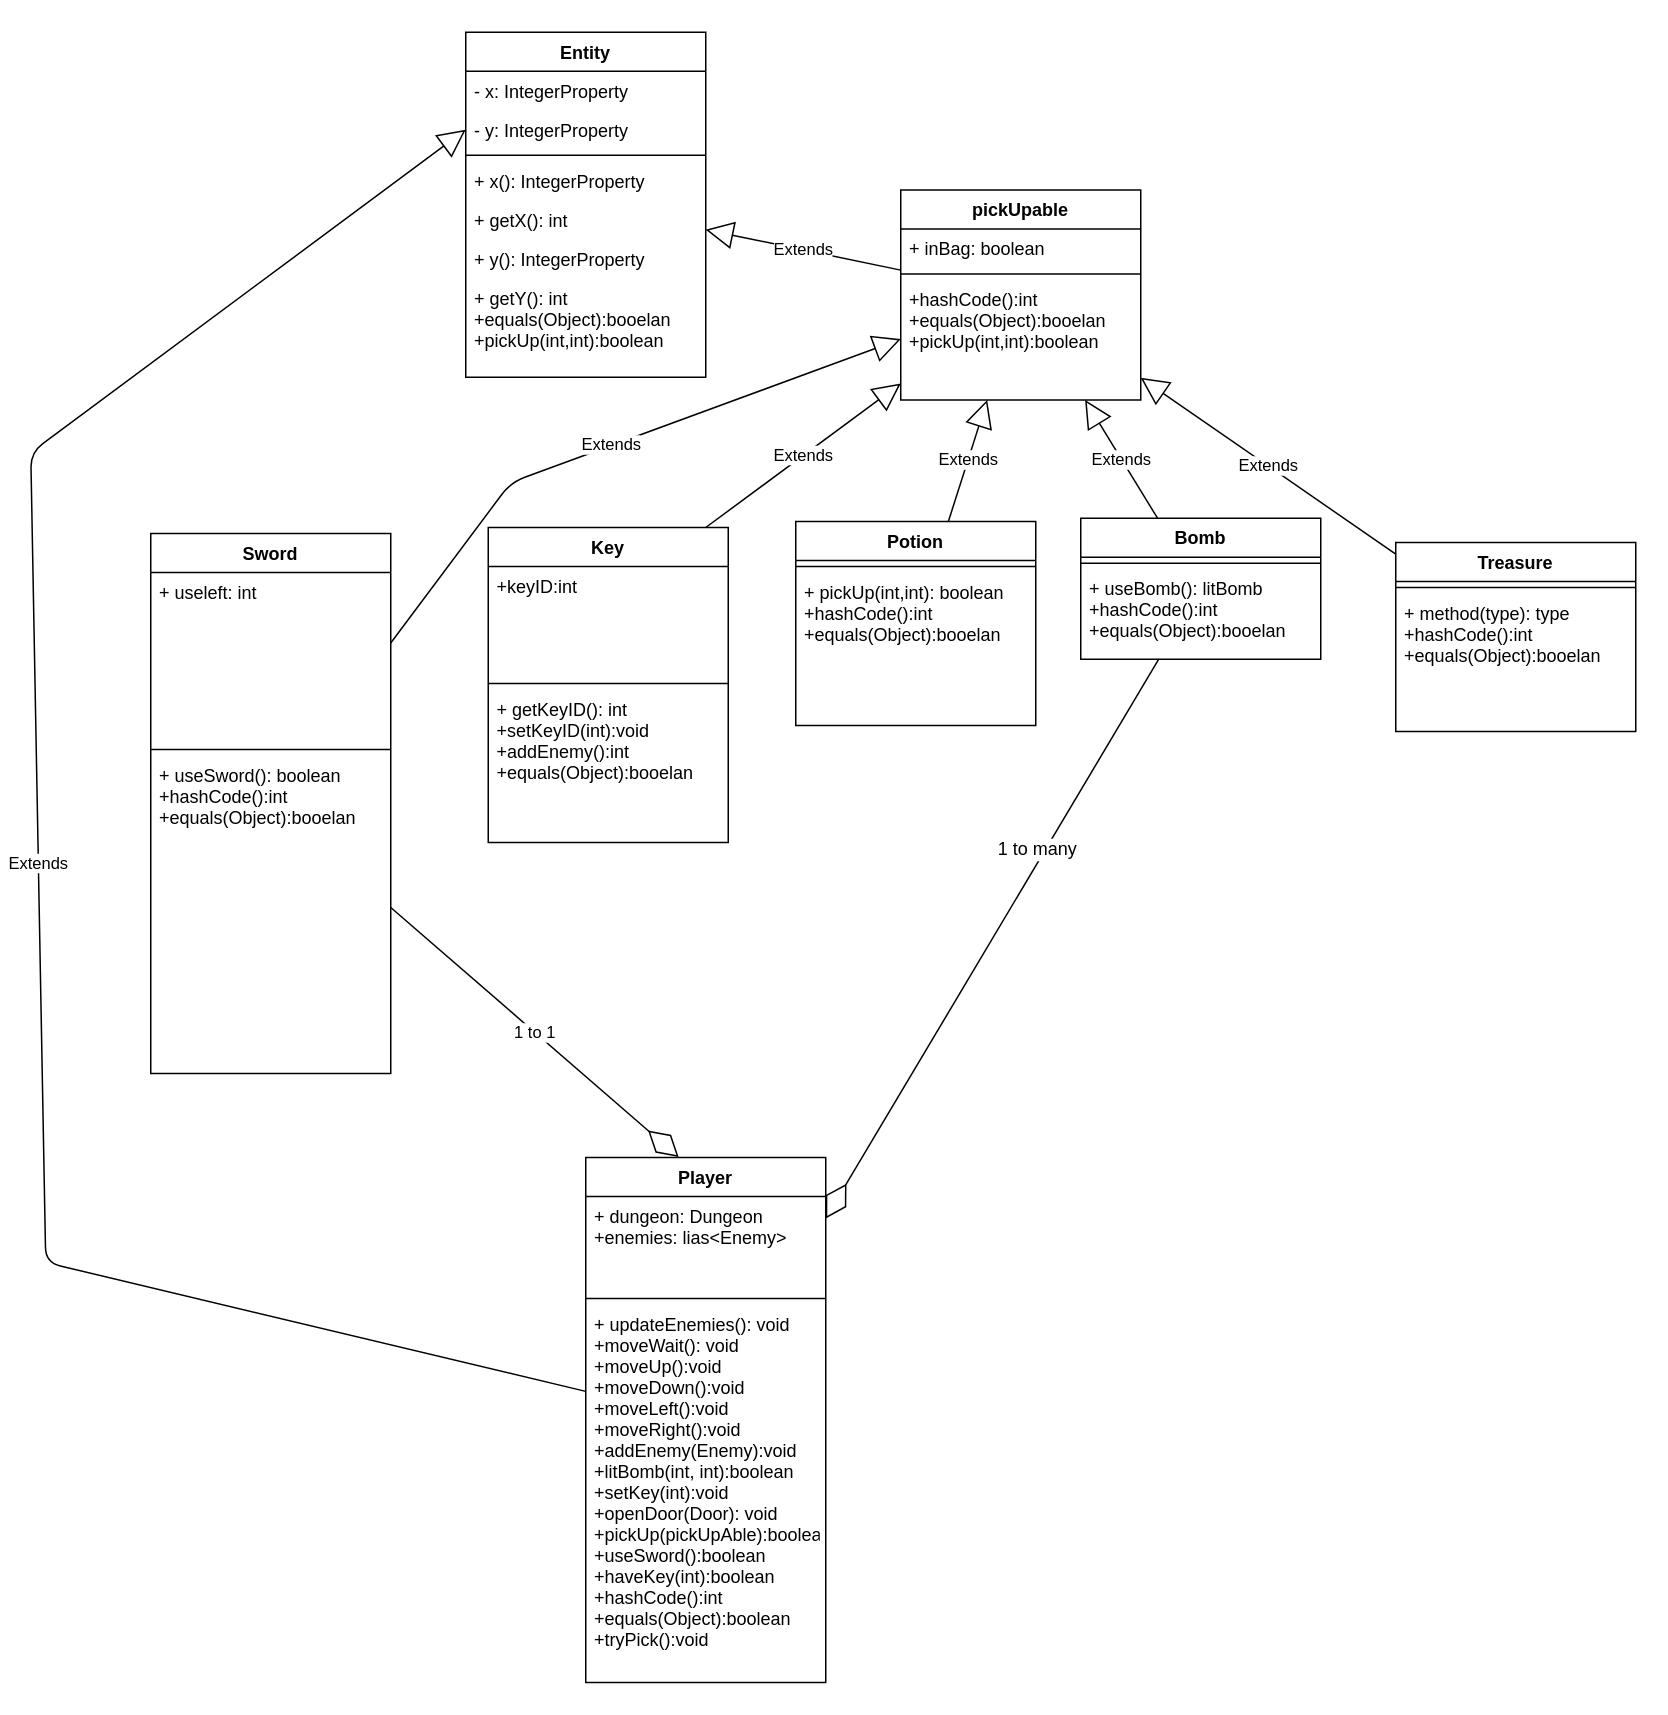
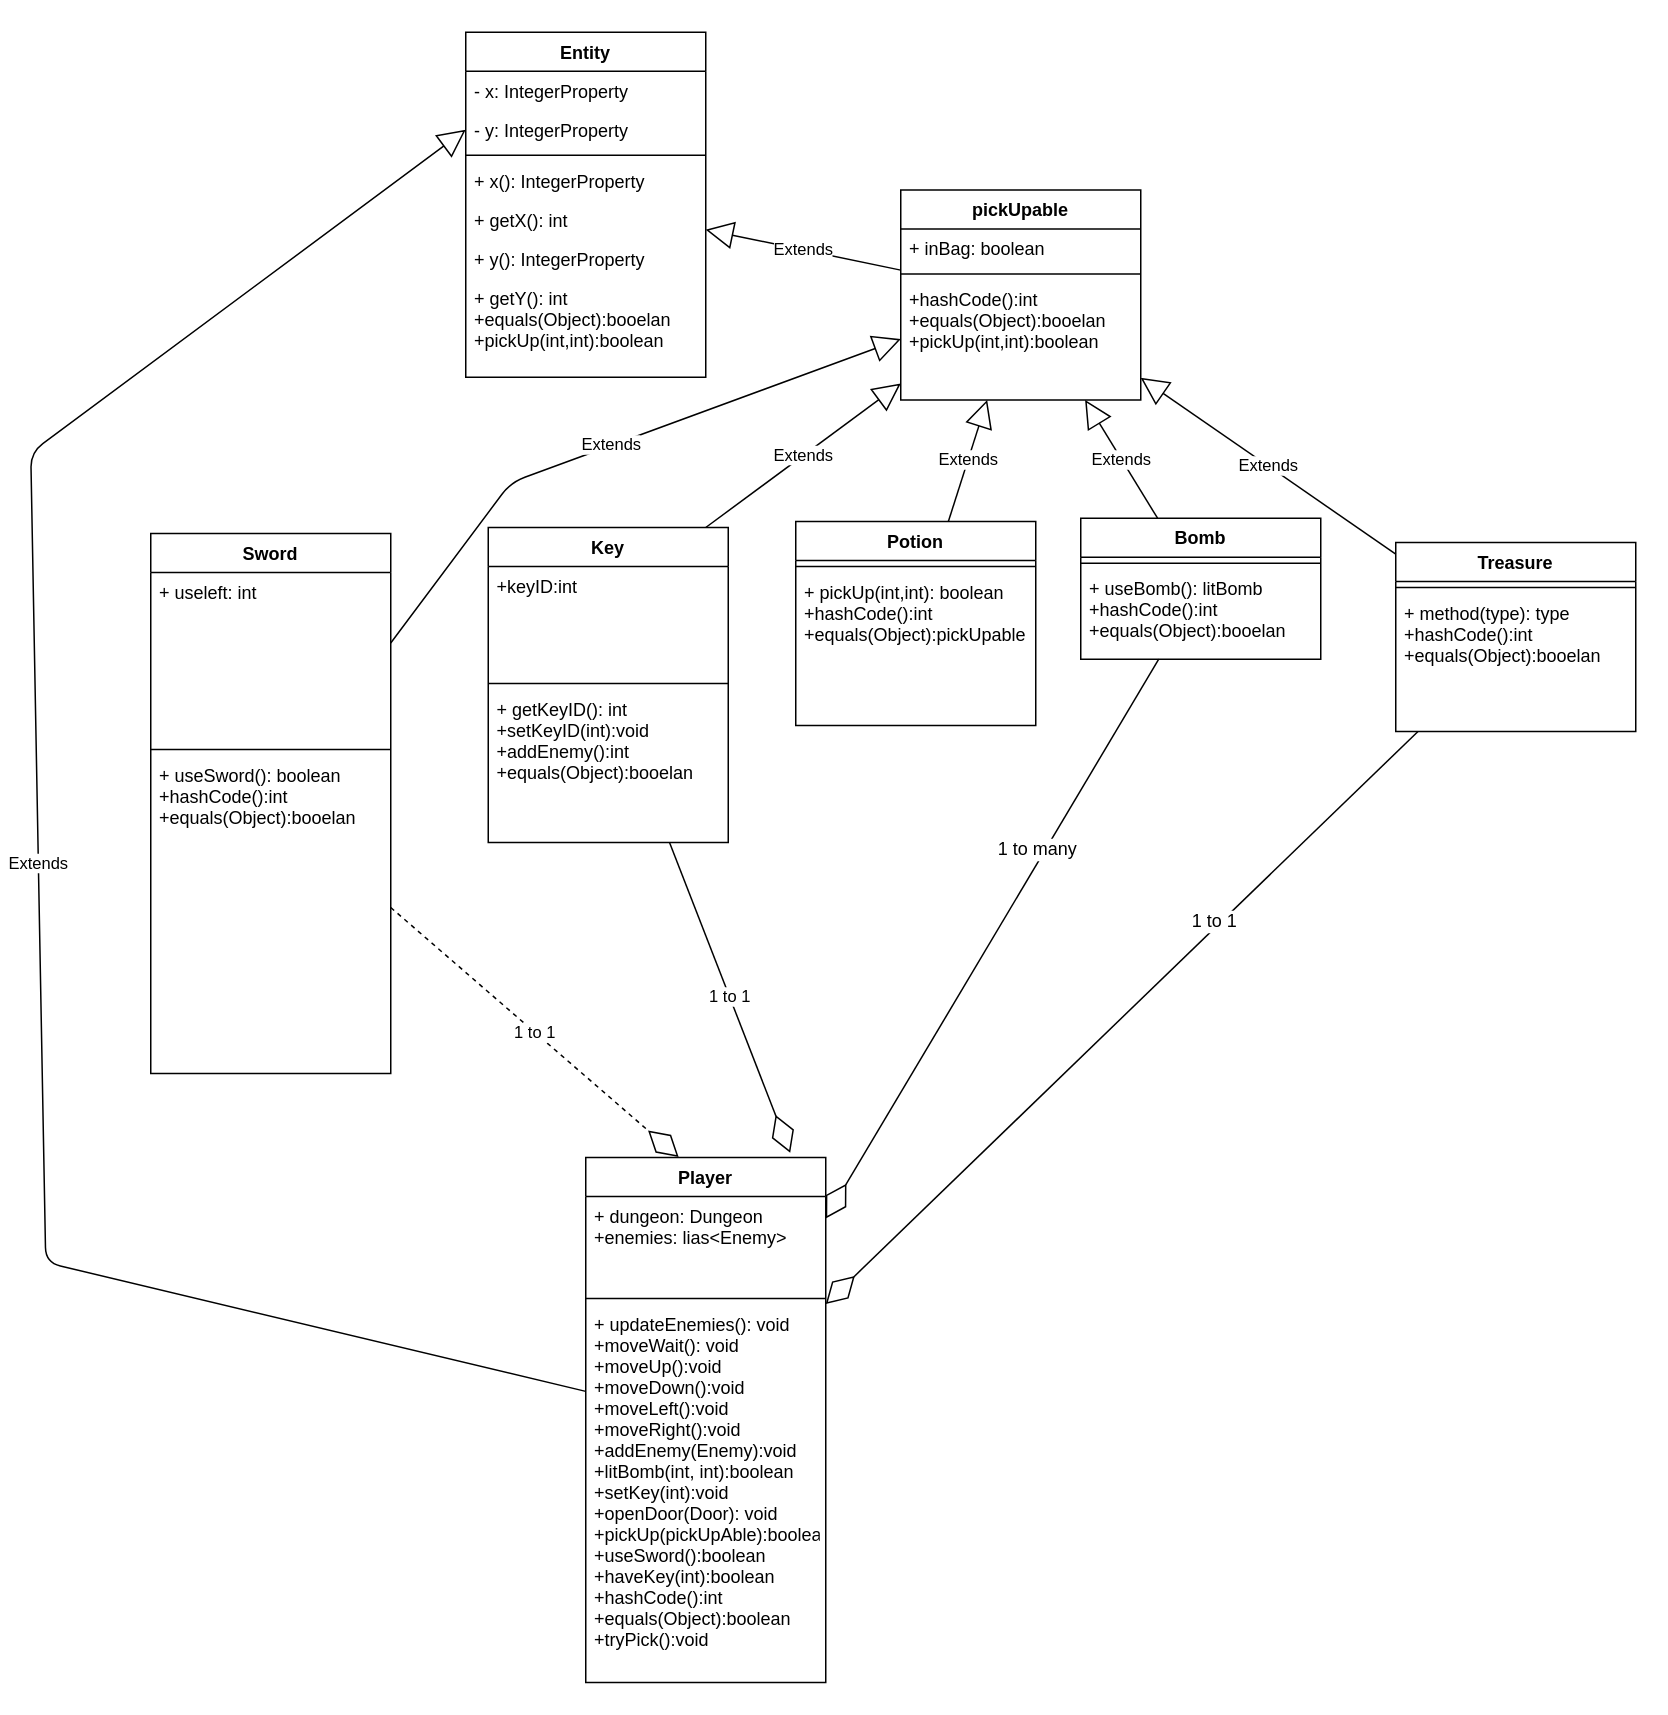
(916, 593) -> (916, 593)
(458, 966) -> (458, 966)
none -> (723, 981)
none -> (1134, 1005)
